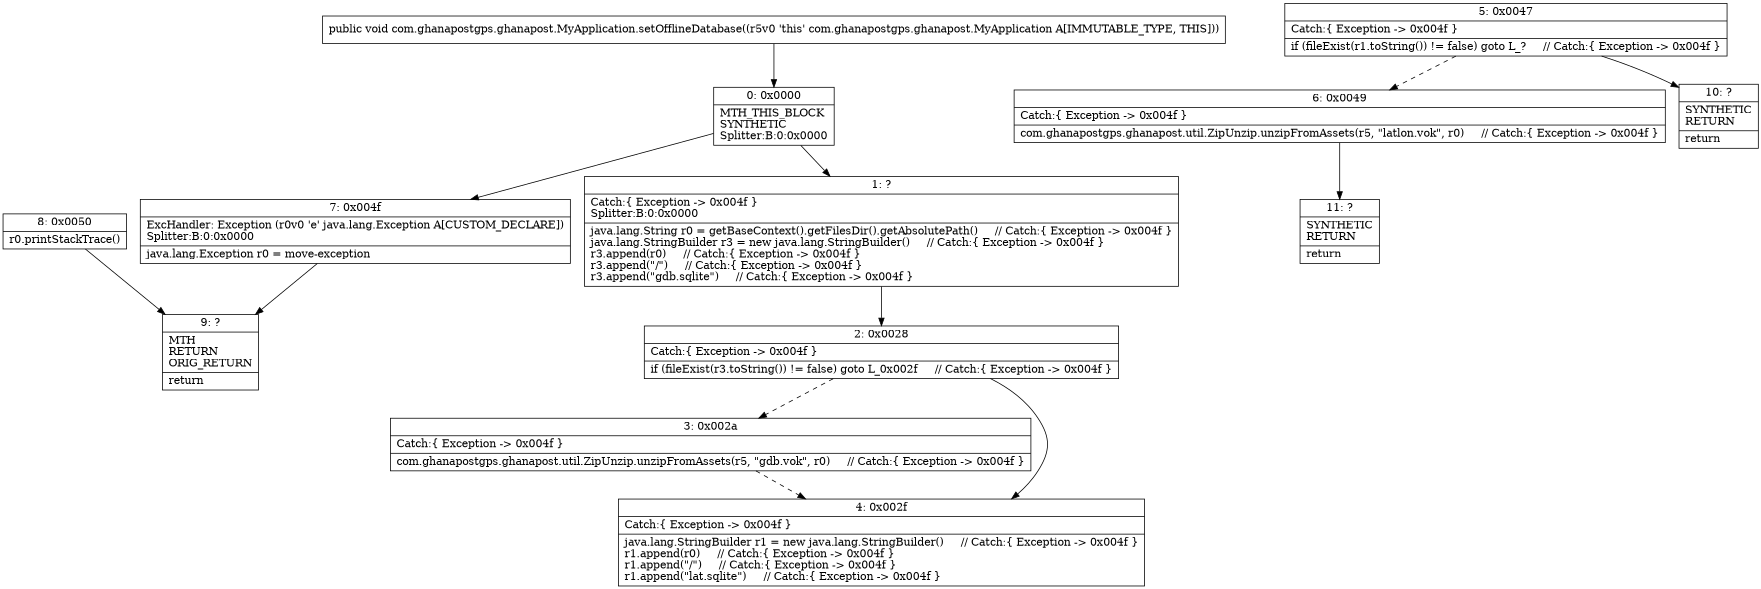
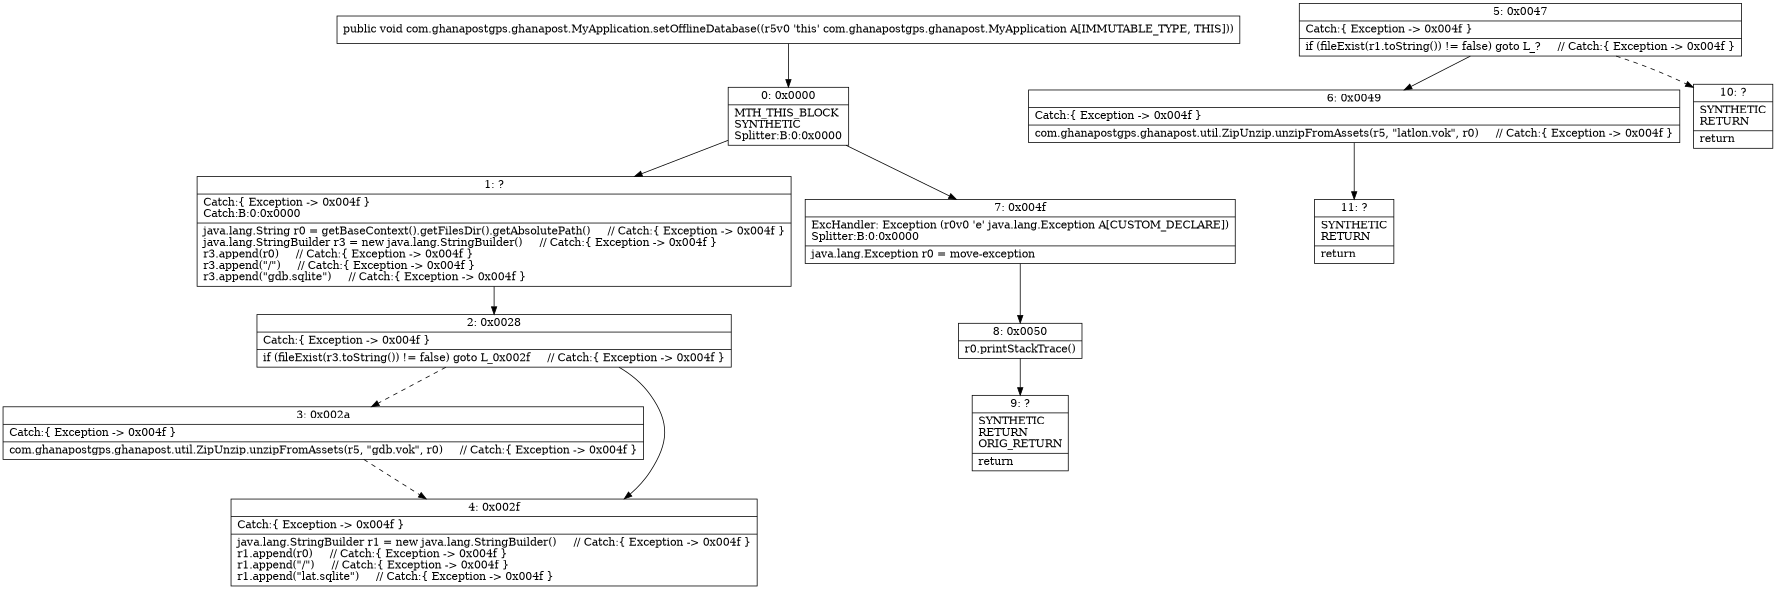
(1637, 69) -> (1652, 69)
(1426, 71) -> (1441, 71)
(645, 214) -> (252, 214)
(289, 287) -> (1020, 289)
(182, 340) -> (1012, 421)
